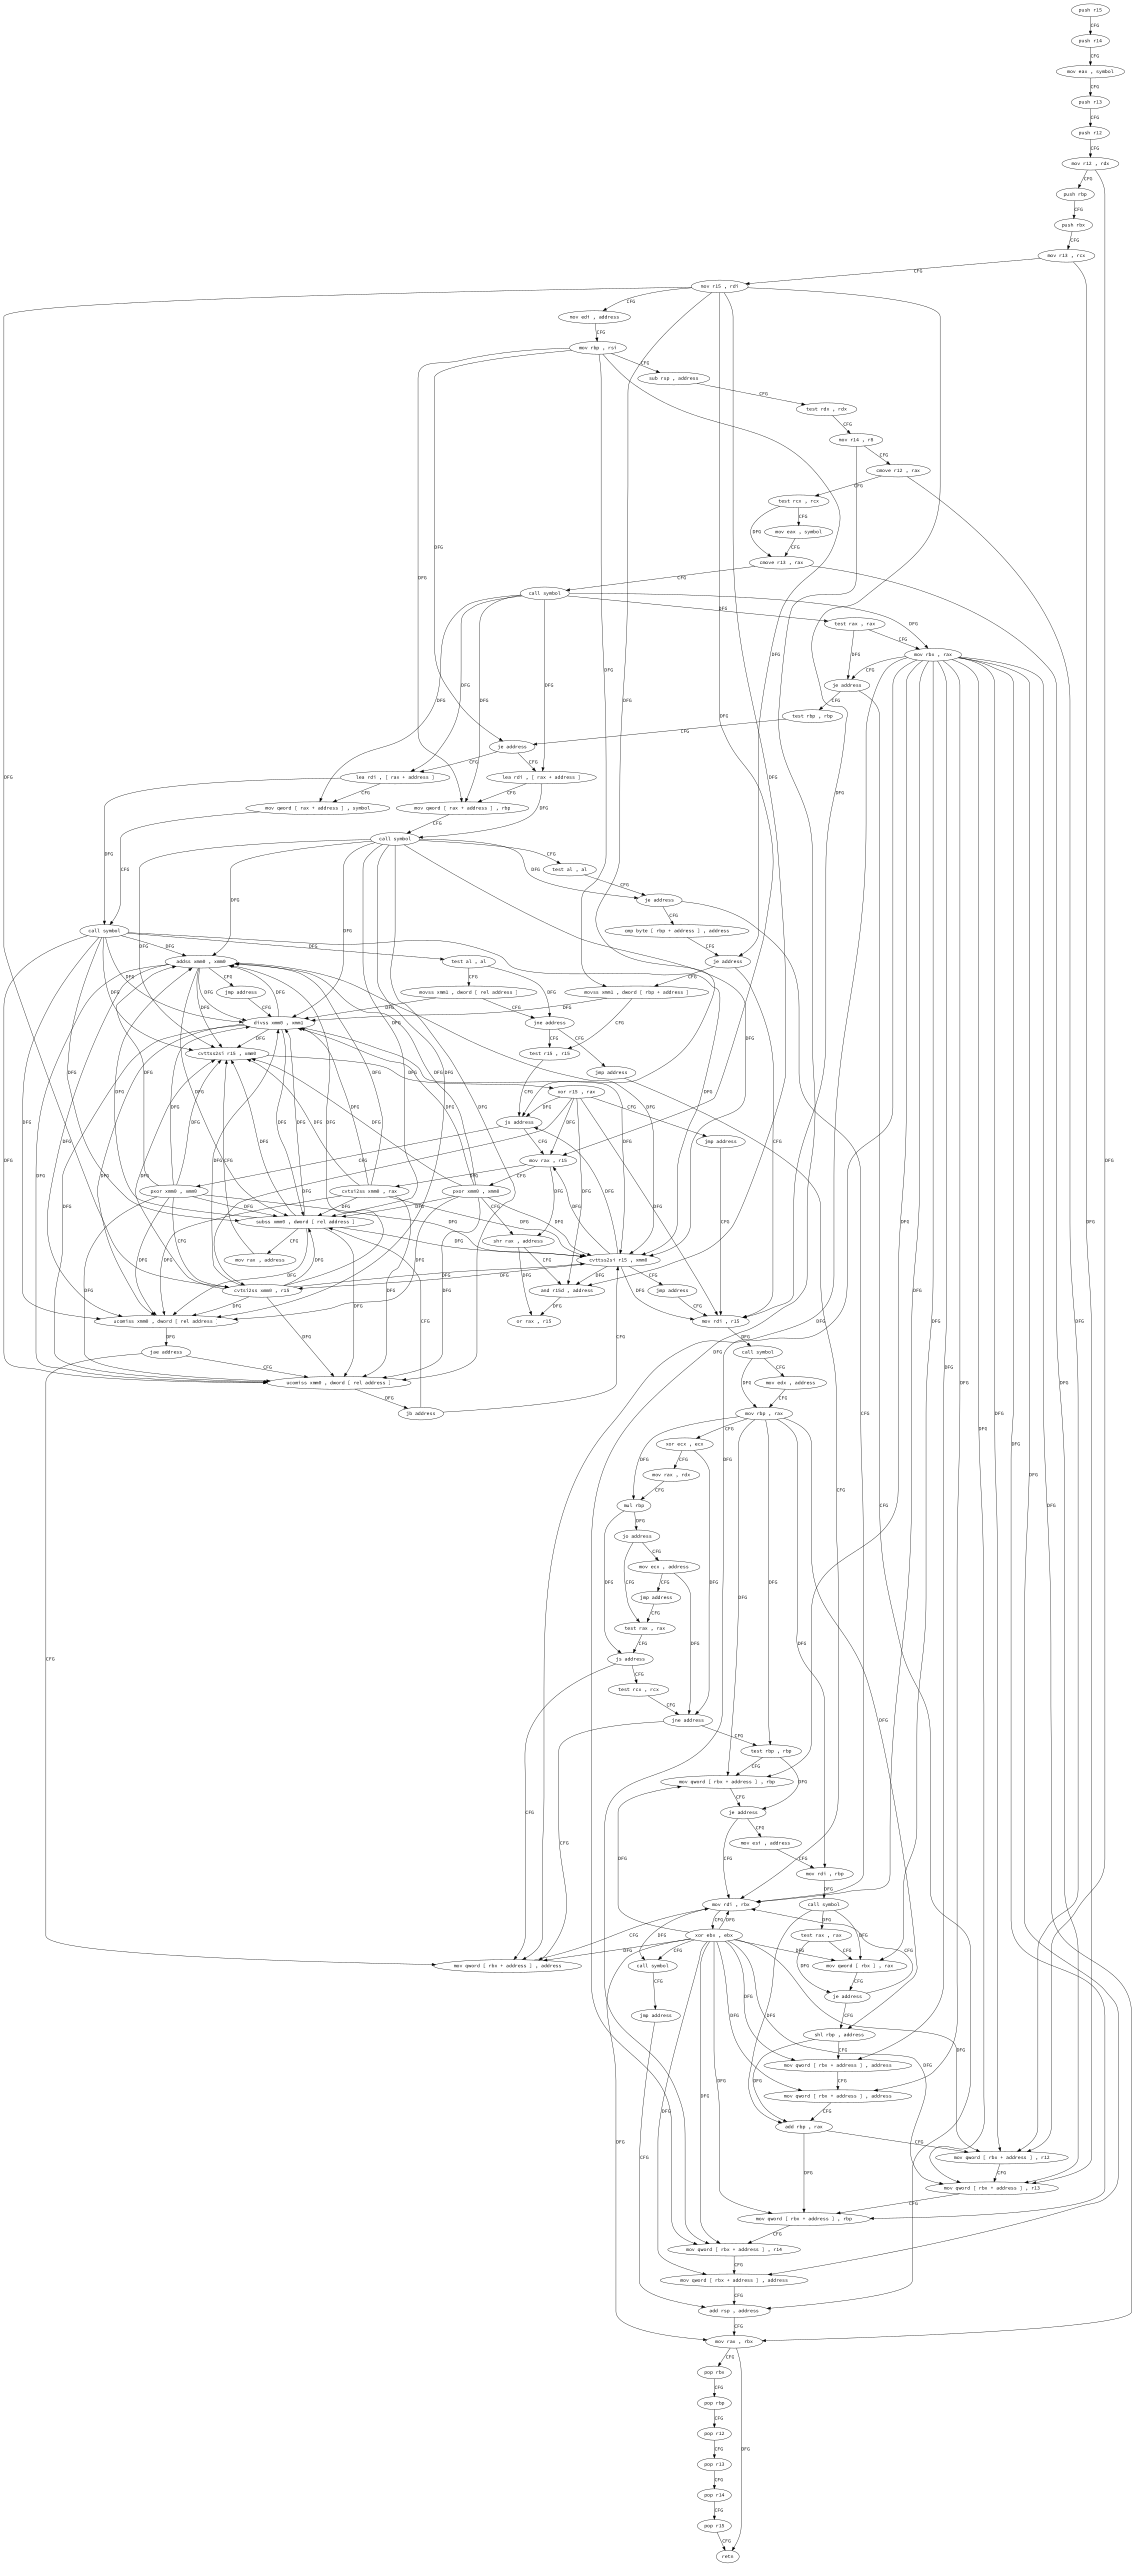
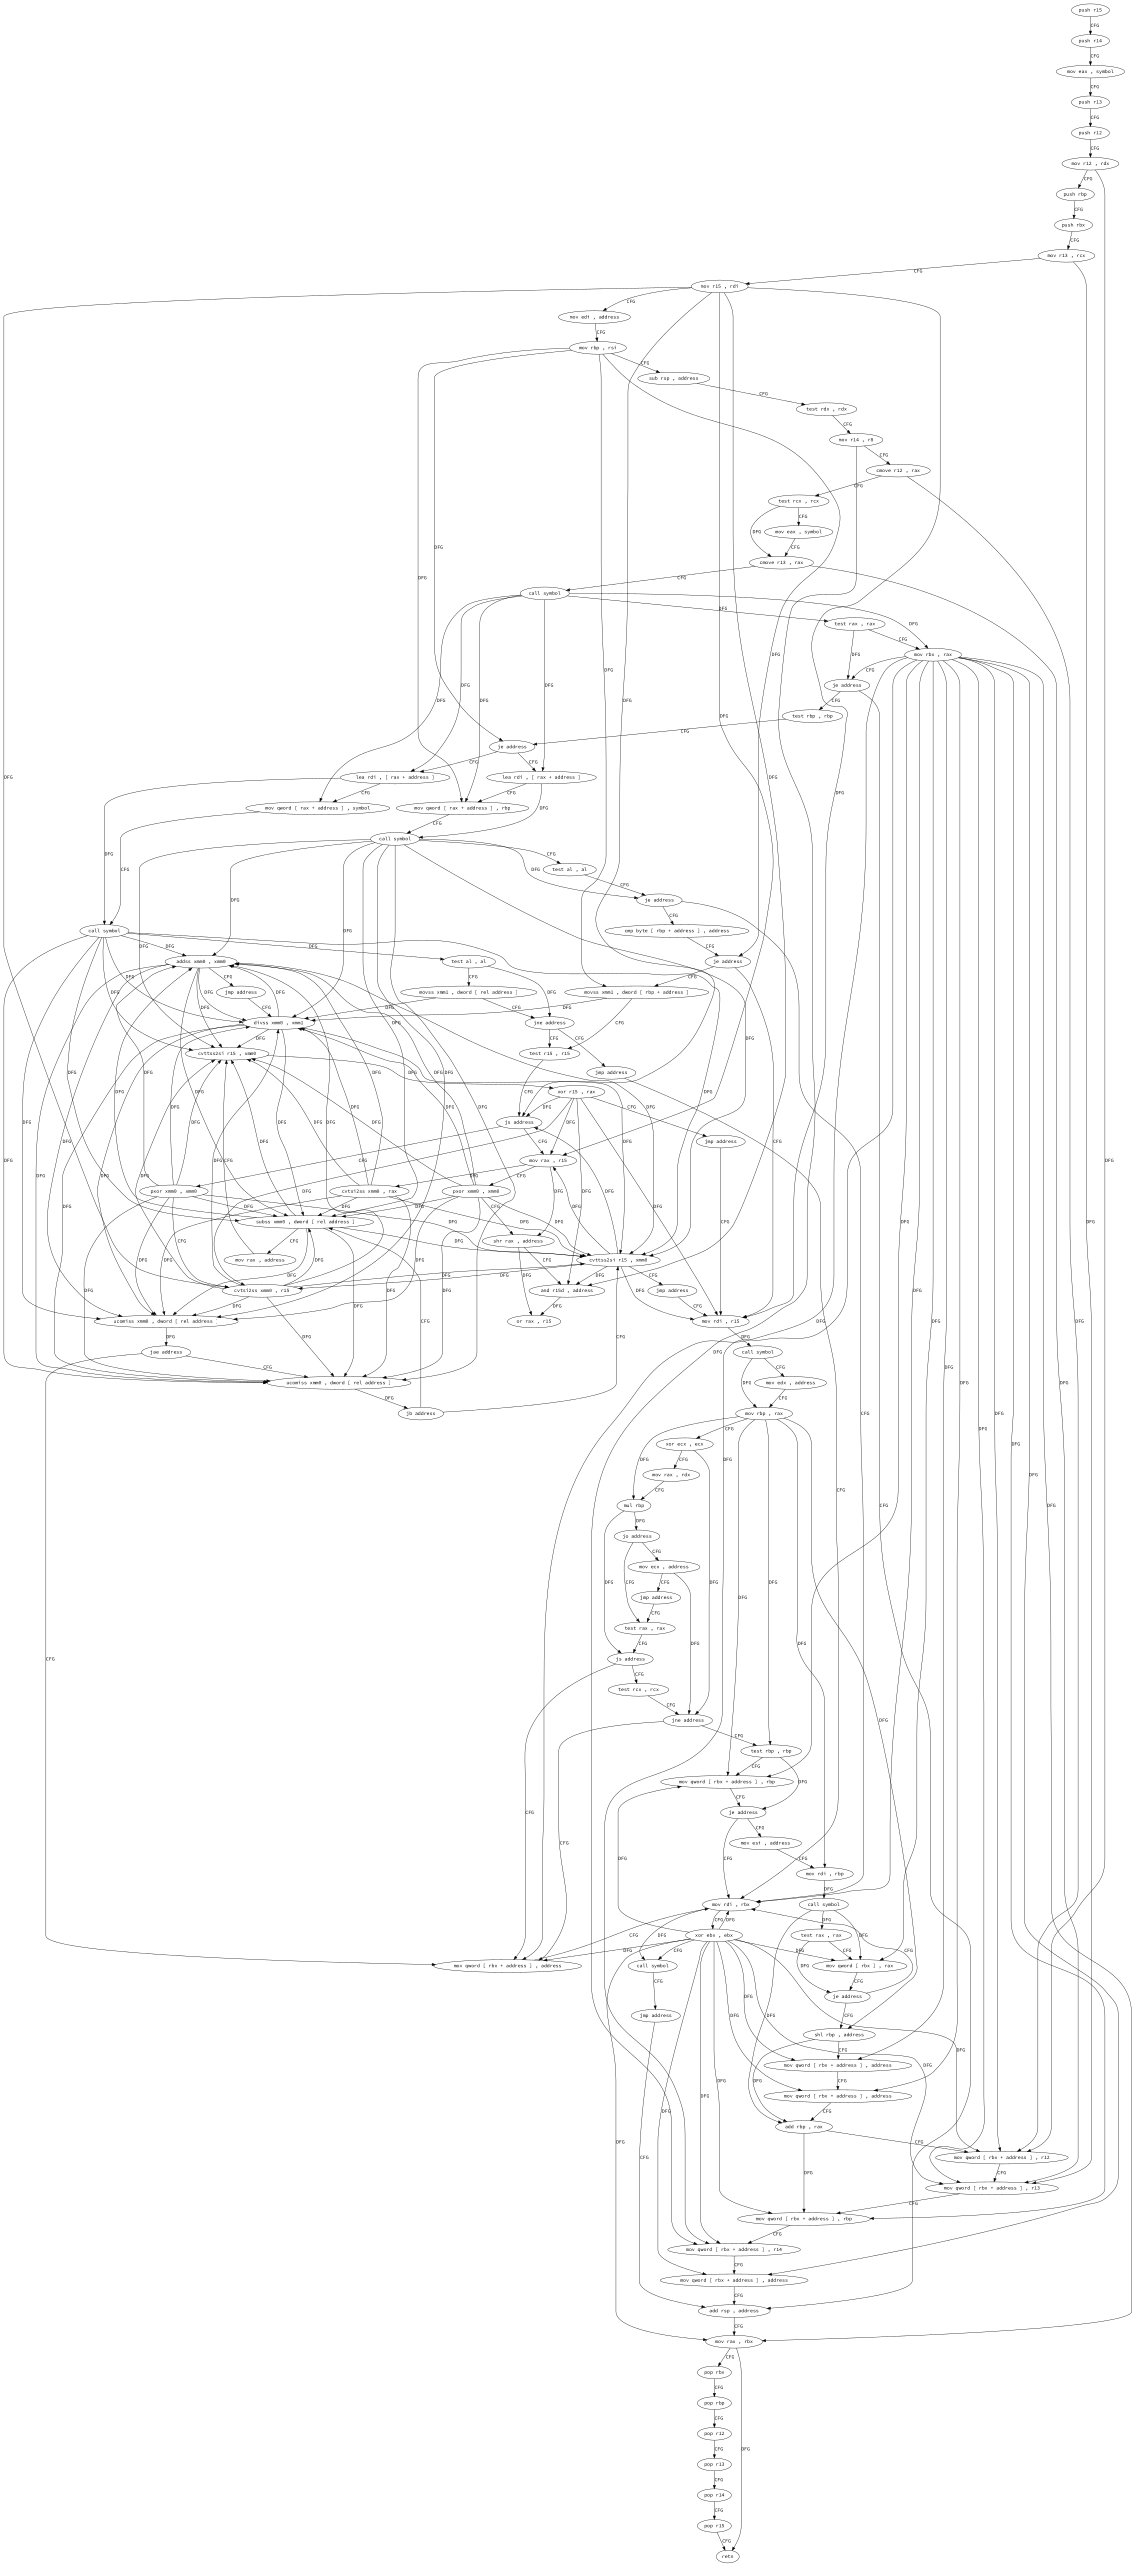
(296, 1124) -> none
